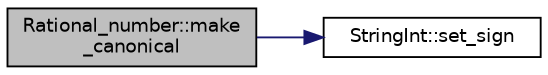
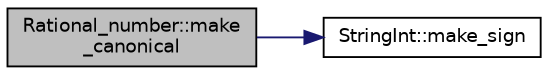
(432, 37) -> (432, 37)
